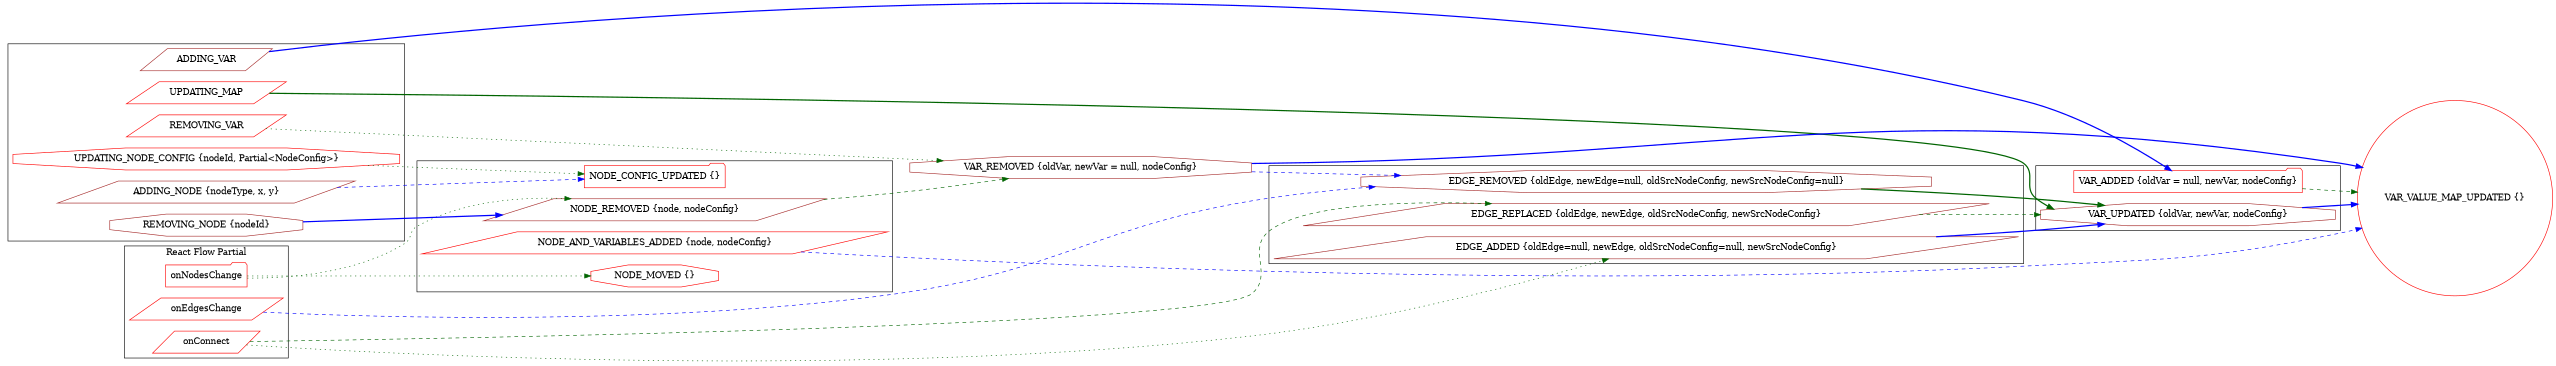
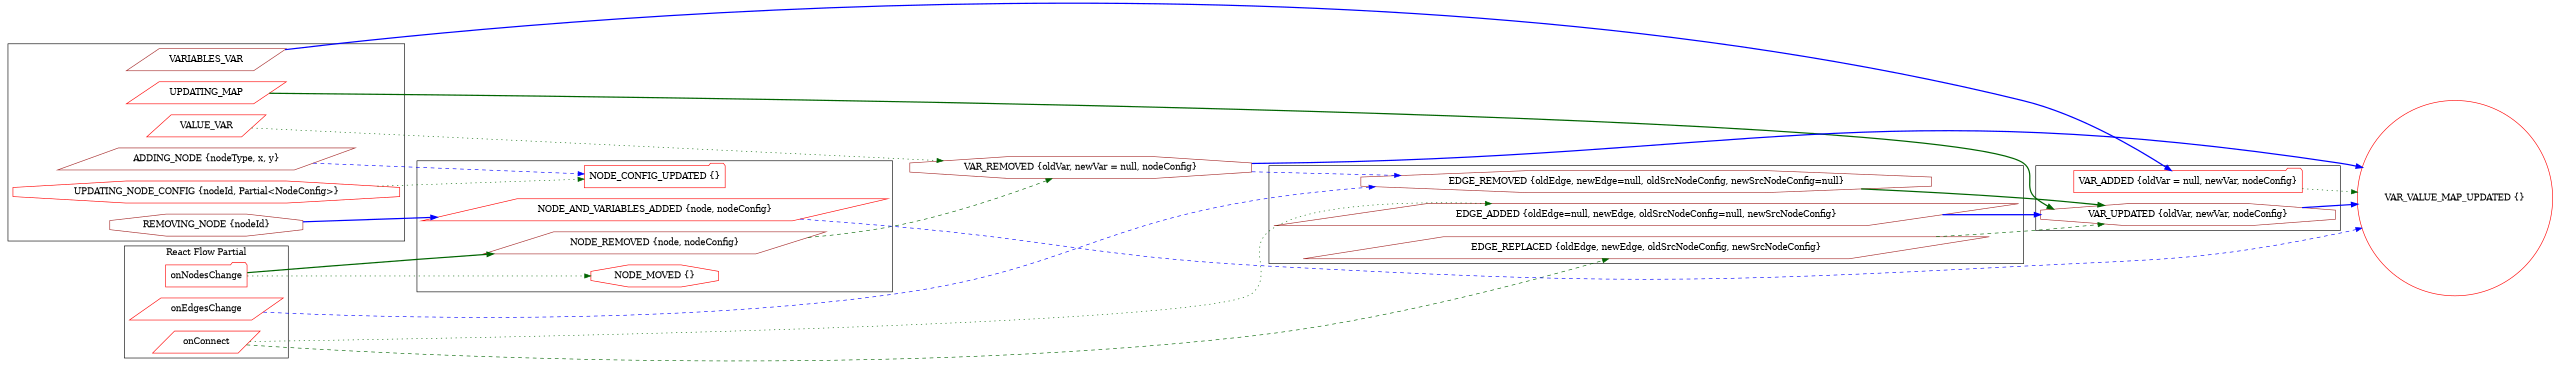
(206, 60) -> (206, 60)
(206, 126) -> (206, 126)
(2327, 190) -> (2327, 190)
(399, 219) -> (367, 220)
(408, 240) -> (367, 263)
